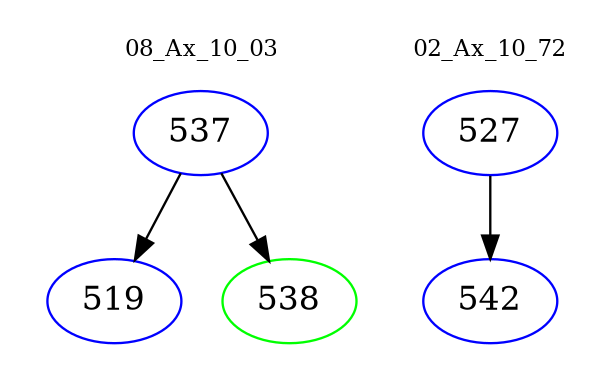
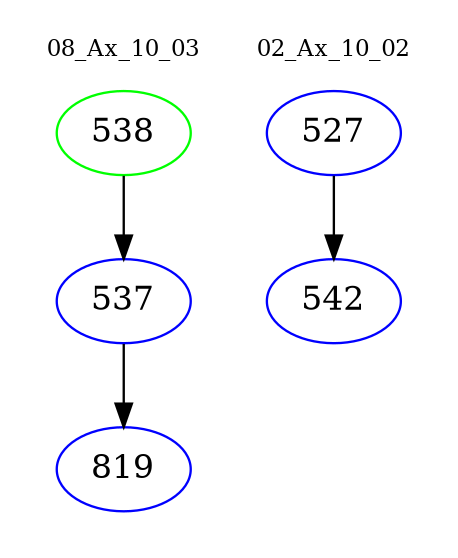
(490, 50) -> (334, 50)
(239, 207) -> (124, 206)
(114, 301) -> (124, 469)
